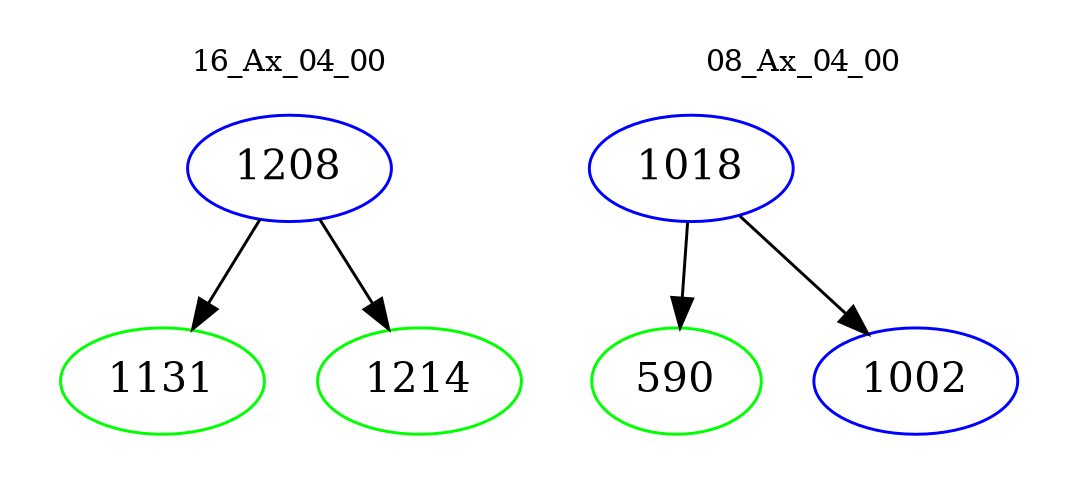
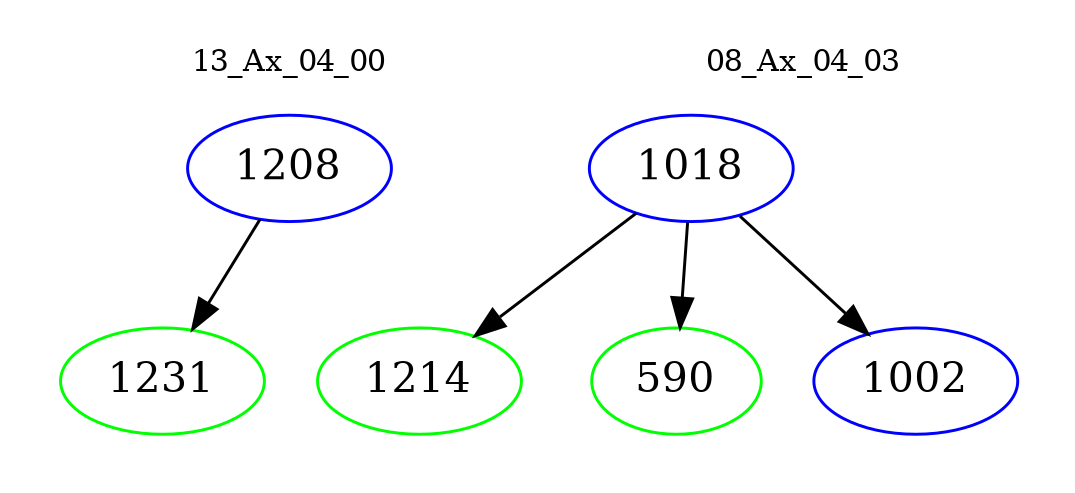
(290, 64) -> (290, 64)
(804, 64) -> (804, 64)
(346, 261) -> (585, 252)
(162, 381) -> (162, 381)
